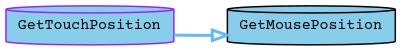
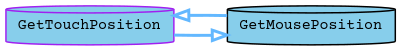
none -> (208, 15)
